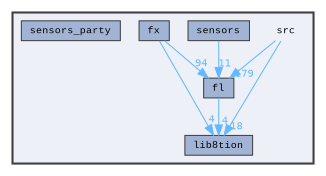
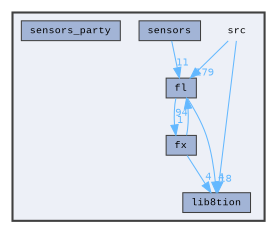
none -> (174, 111)
